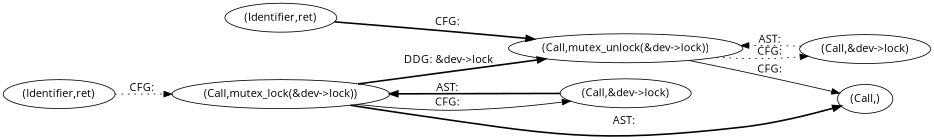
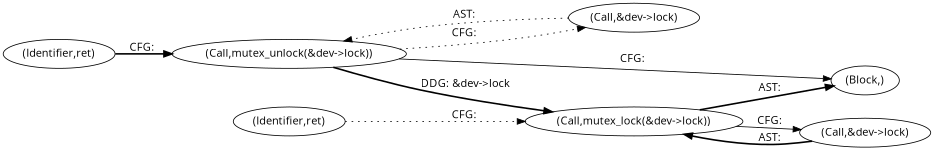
(448, 72) -> (438, 94)
(865, 99) -> (865, 80)
